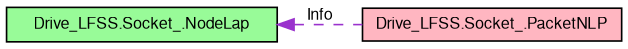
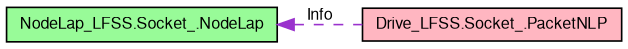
(142, 25) -> (142, 25)
